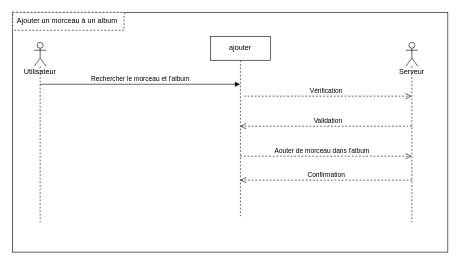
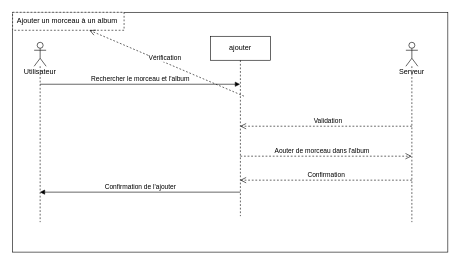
(327, 96) -> (151, 56)
none -> (45, 192)
